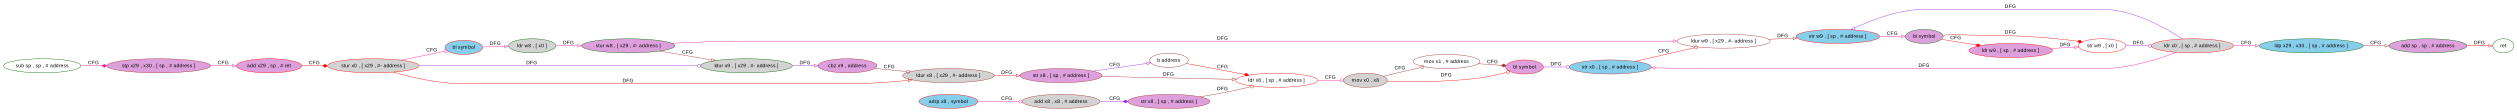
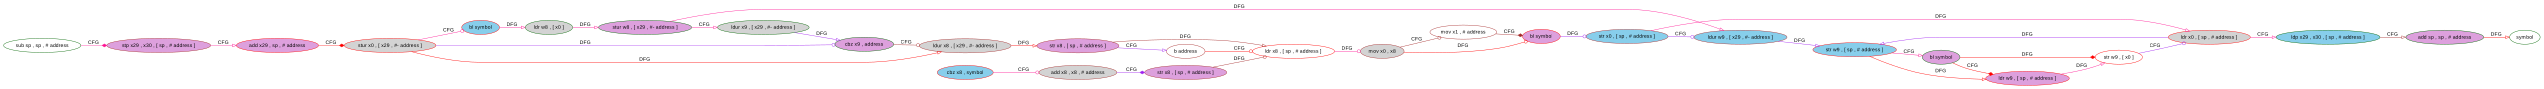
(1781, 39) -> (1797, 43)
(1724, 41) -> (1740, 37)
(2139, 43) -> (2155, 46)
(2503, 46) -> (2525, 37)
(686, 55) -> (703, 27)
(1665, 55) -> (1679, 37)
(269, 66) -> (277, 45)
(558, 66) -> (634, 45)
(847, 66) -> (864, 44)
(1215, 69) -> (1227, 51)
(1917, 69) -> (1918, 19)
none -> (1925, 74)
(1331, 77) -> (1347, 48)
(948, 101) -> (965, 72)
